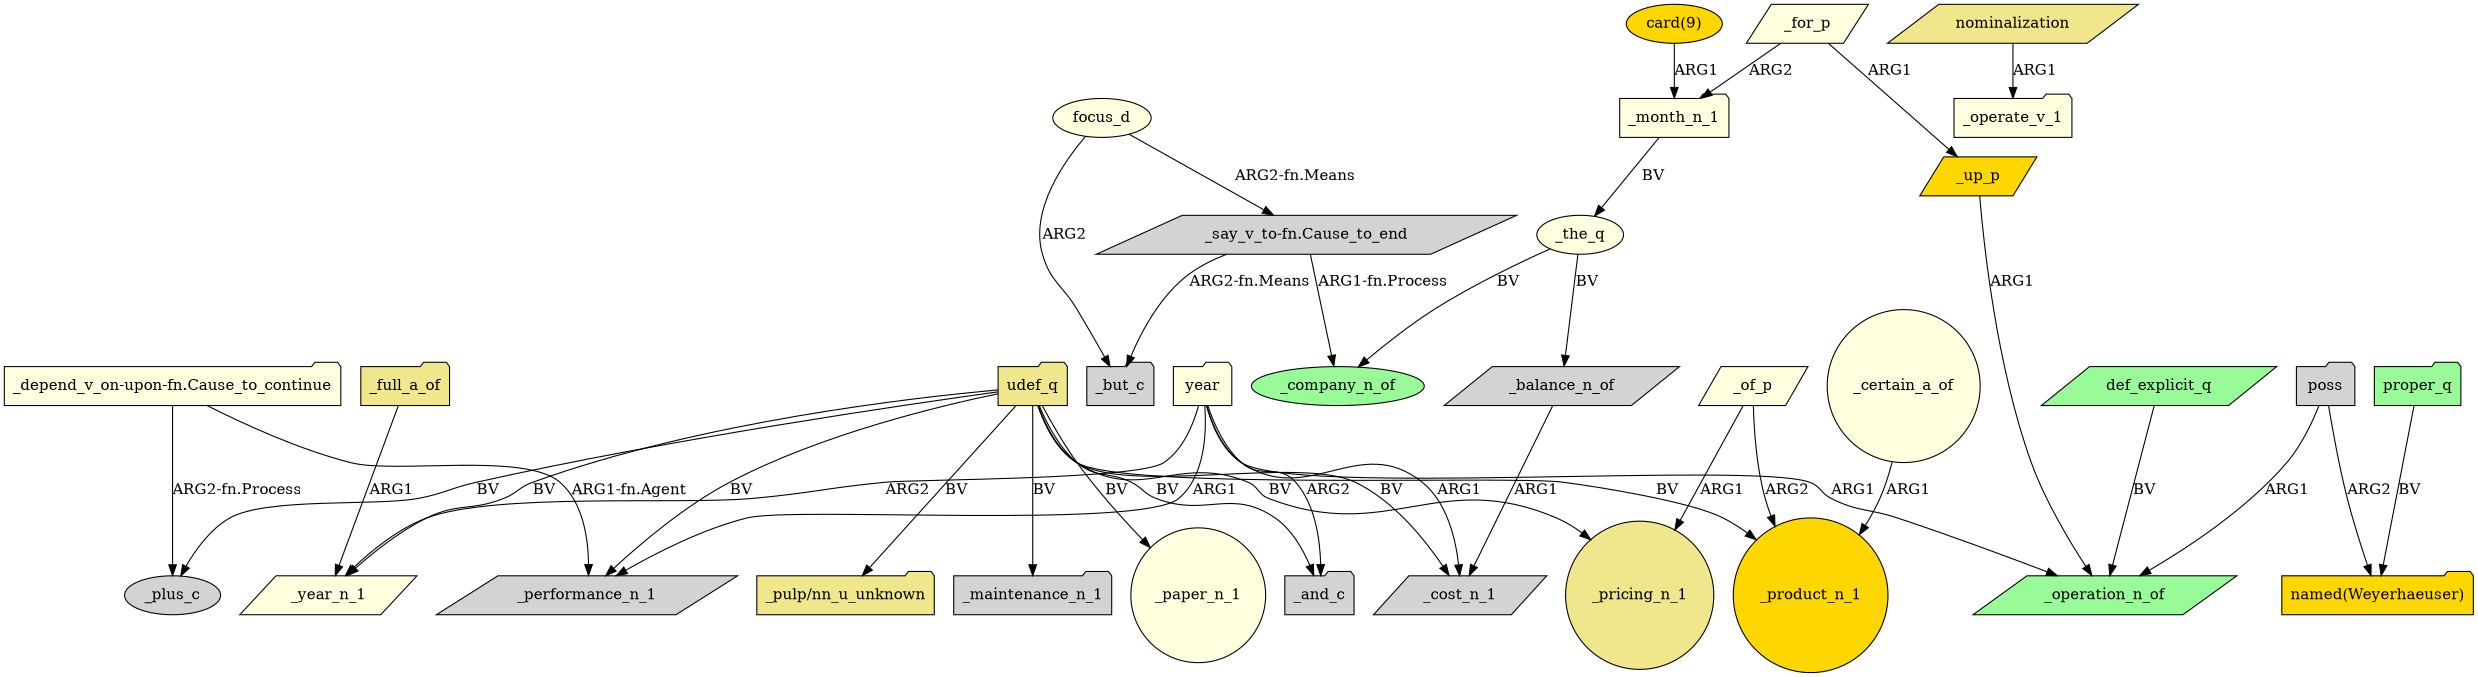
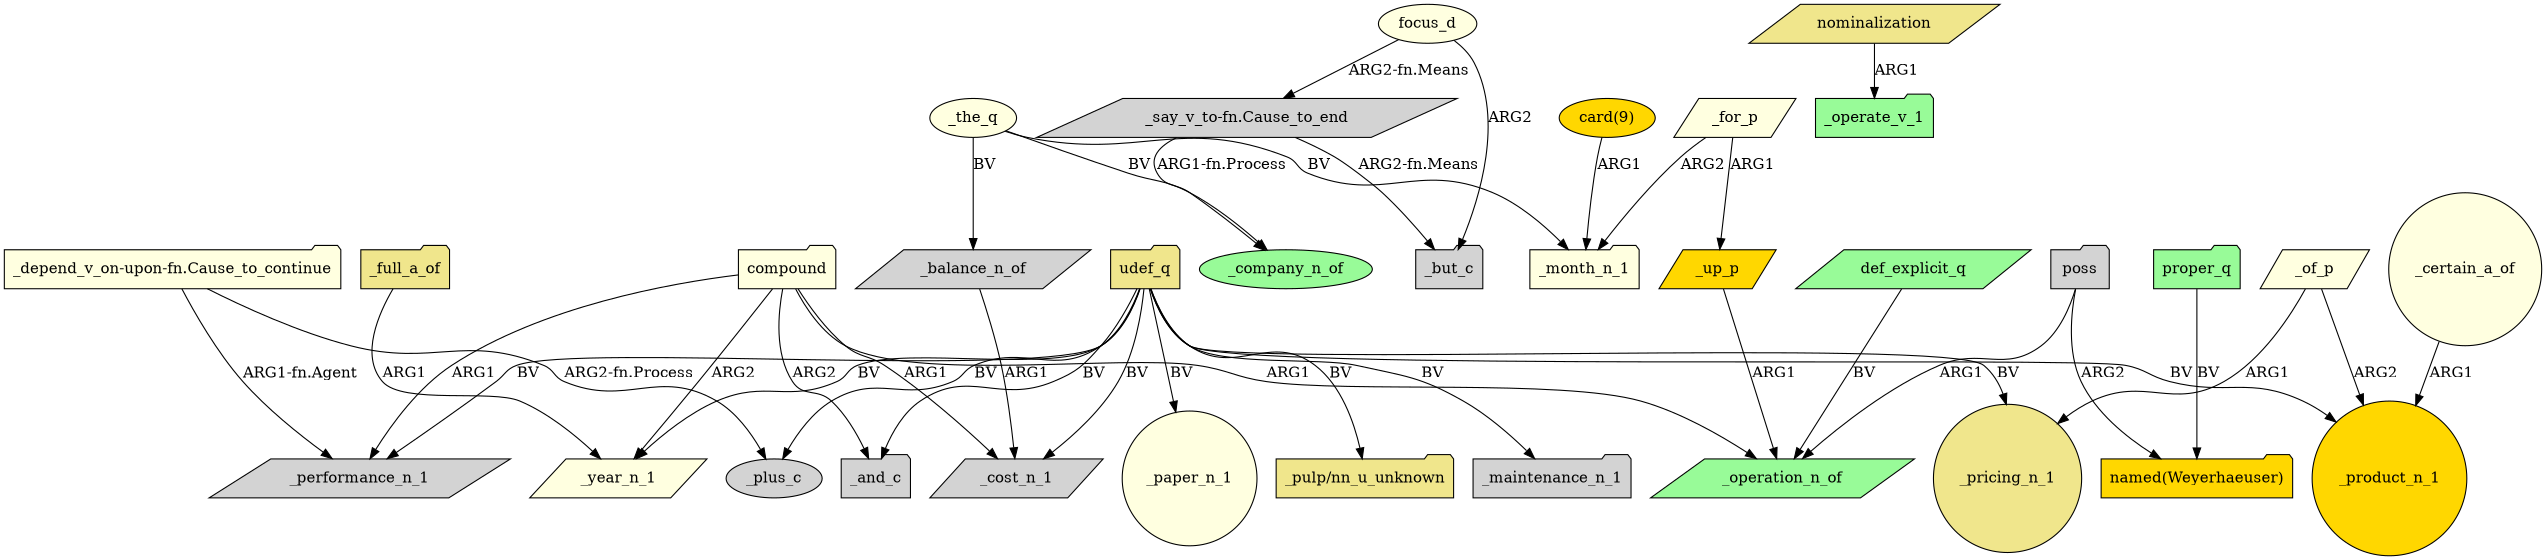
(2013, 118) -> (1874, 118)
(1630, 172) -> (1293, 160)
(1203, 386) -> (787, 269)
